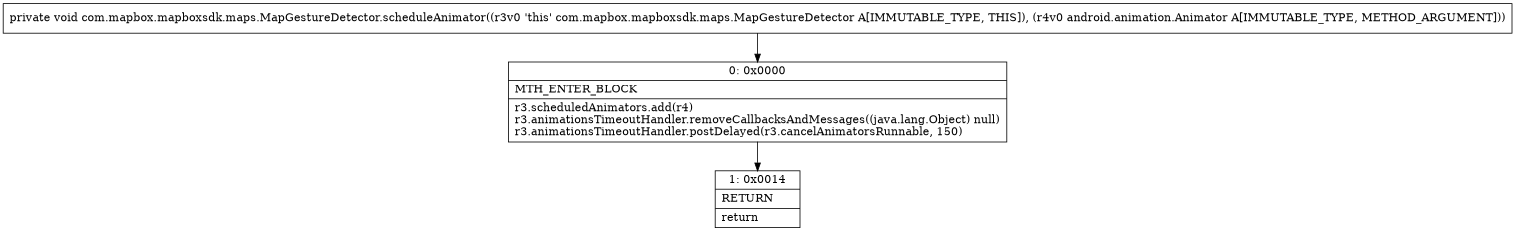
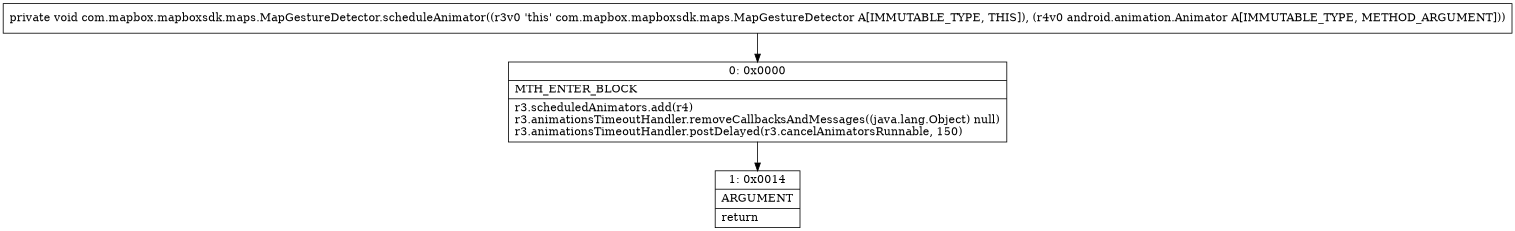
(748, 198) -> (758, 198)
